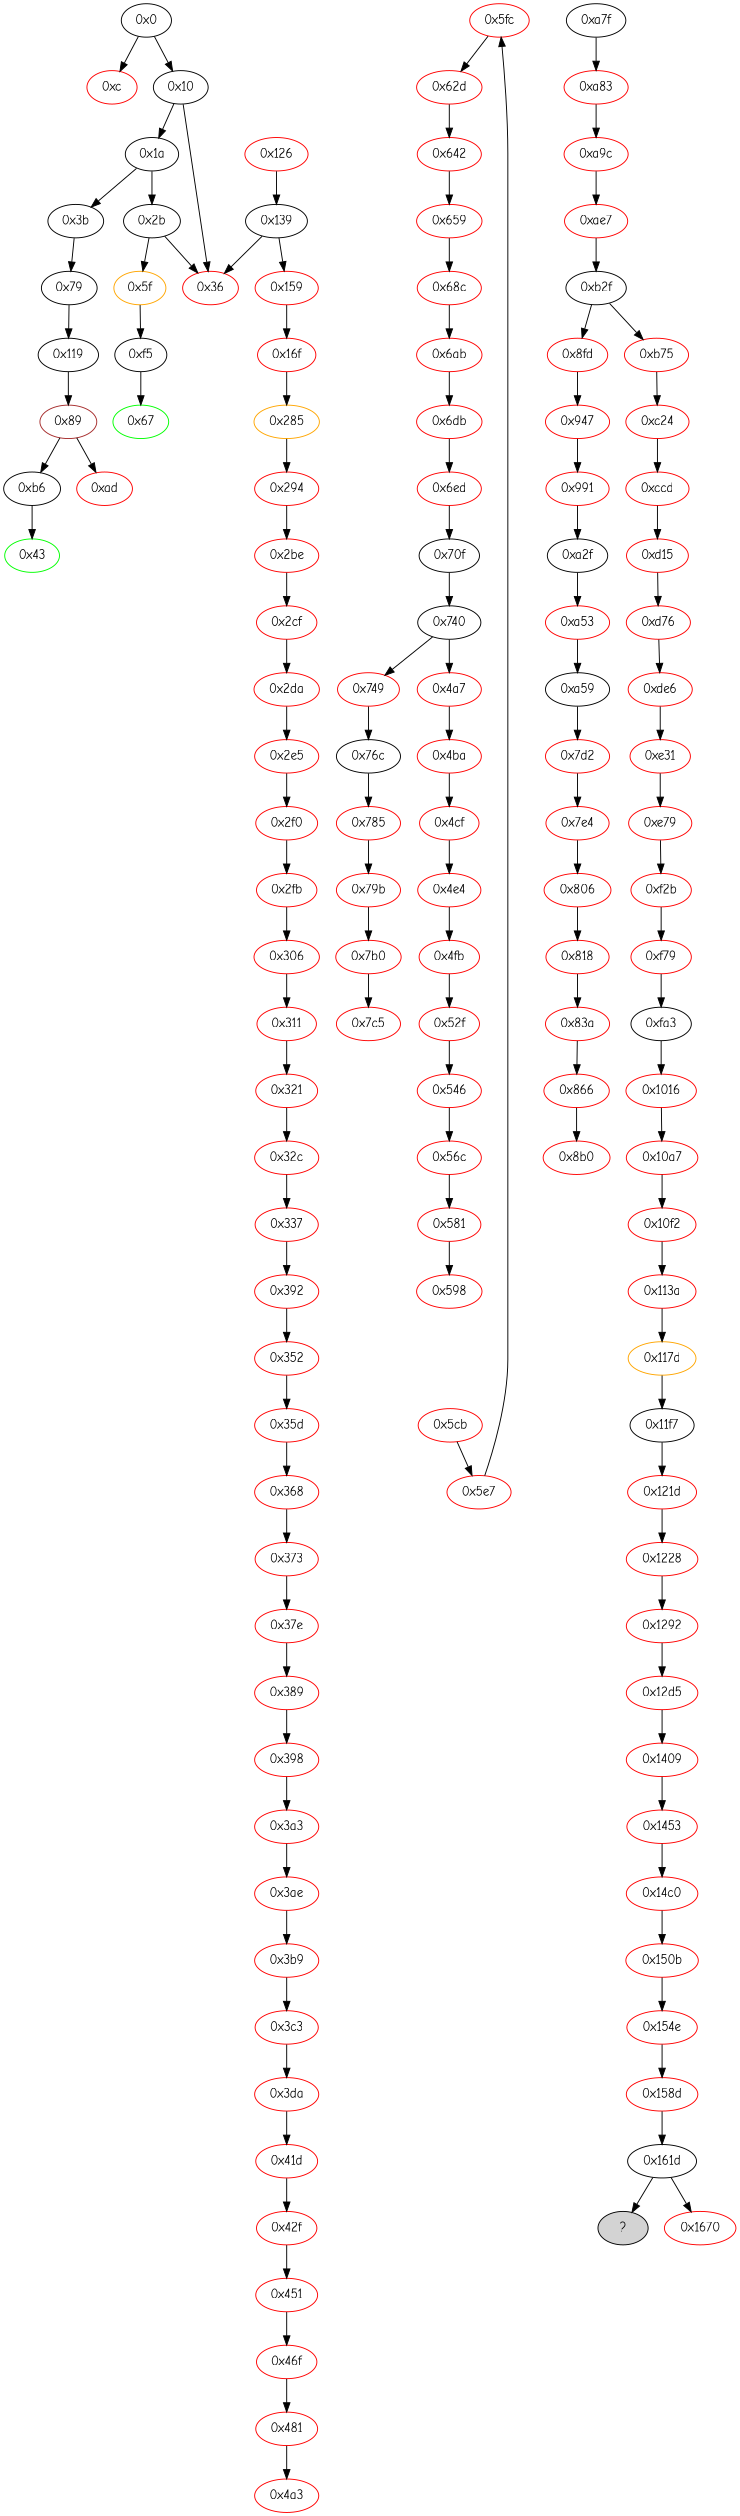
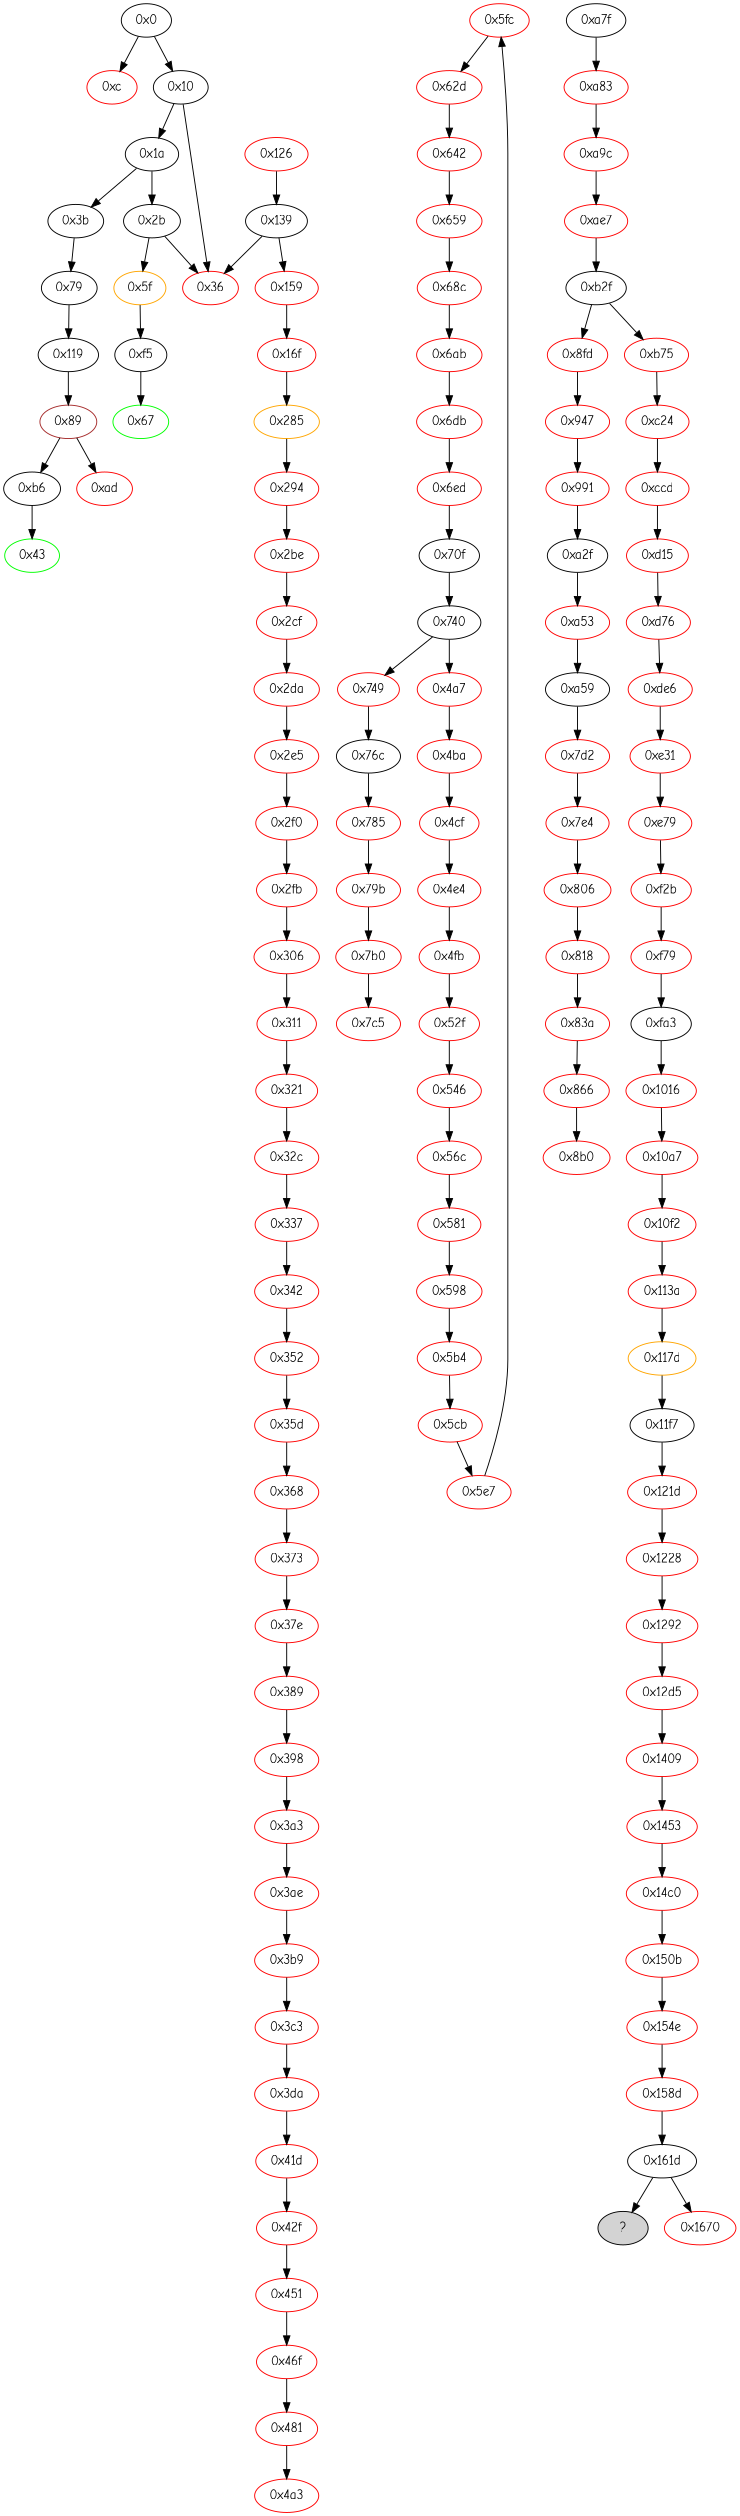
(287, 1292) -> (287, 1292)
none -> (449, 1358)
